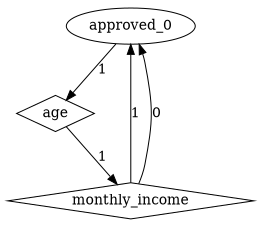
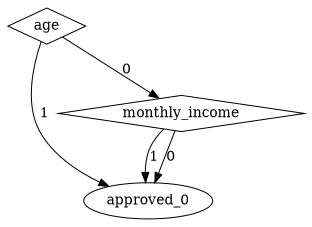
(94, 68) -> (37, 126)
(103, 157) -> (127, 70)
